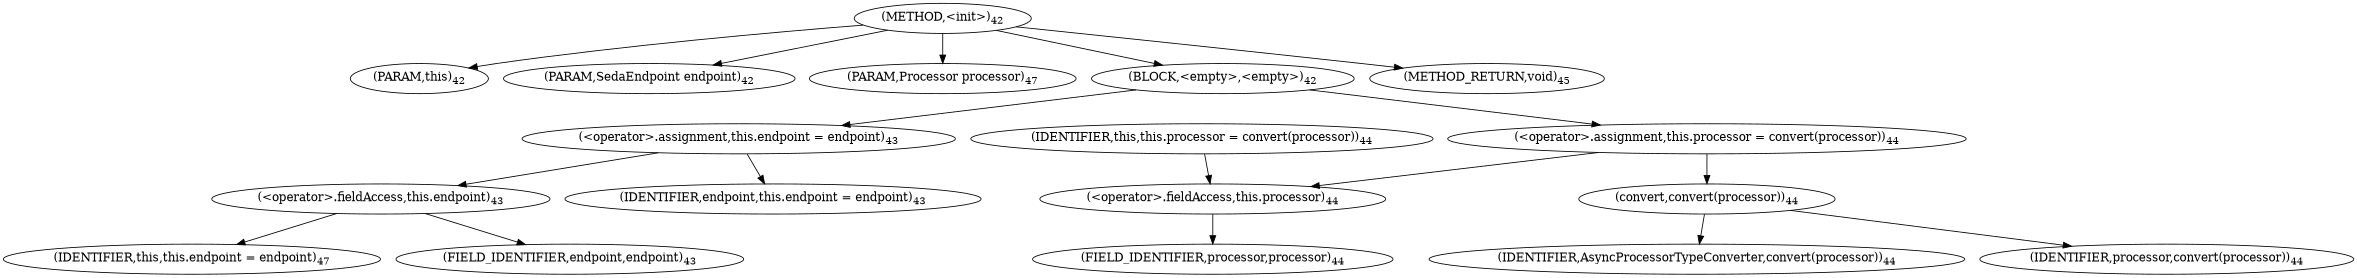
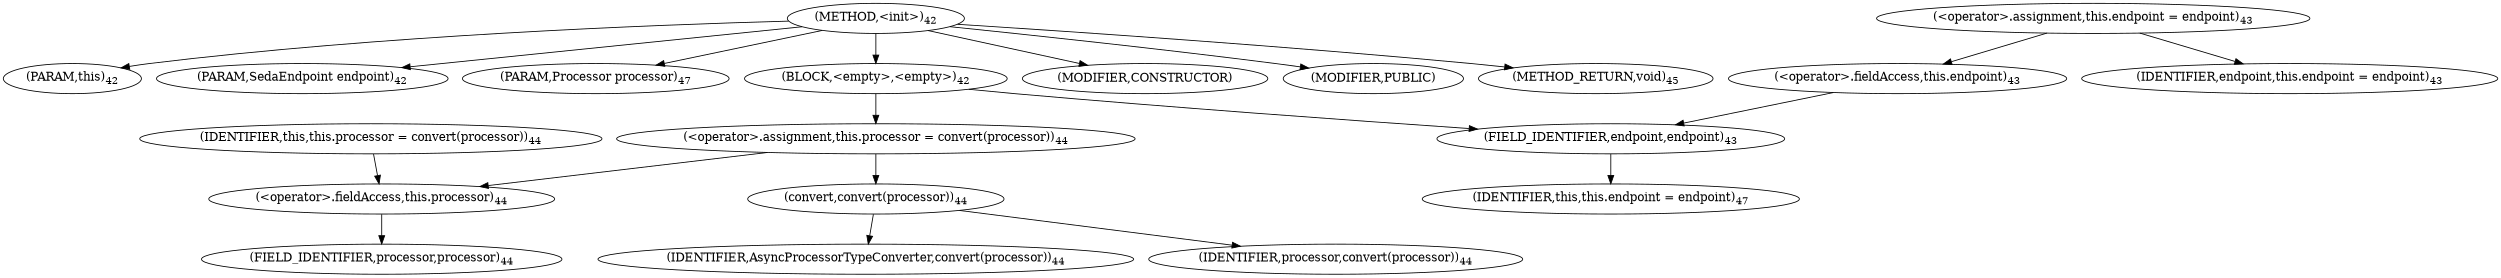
none -> (1145, 79)
none -> (1373, 79)
(993, 107) -> (1219, 110)
(291, 228) -> (1611, 165)
